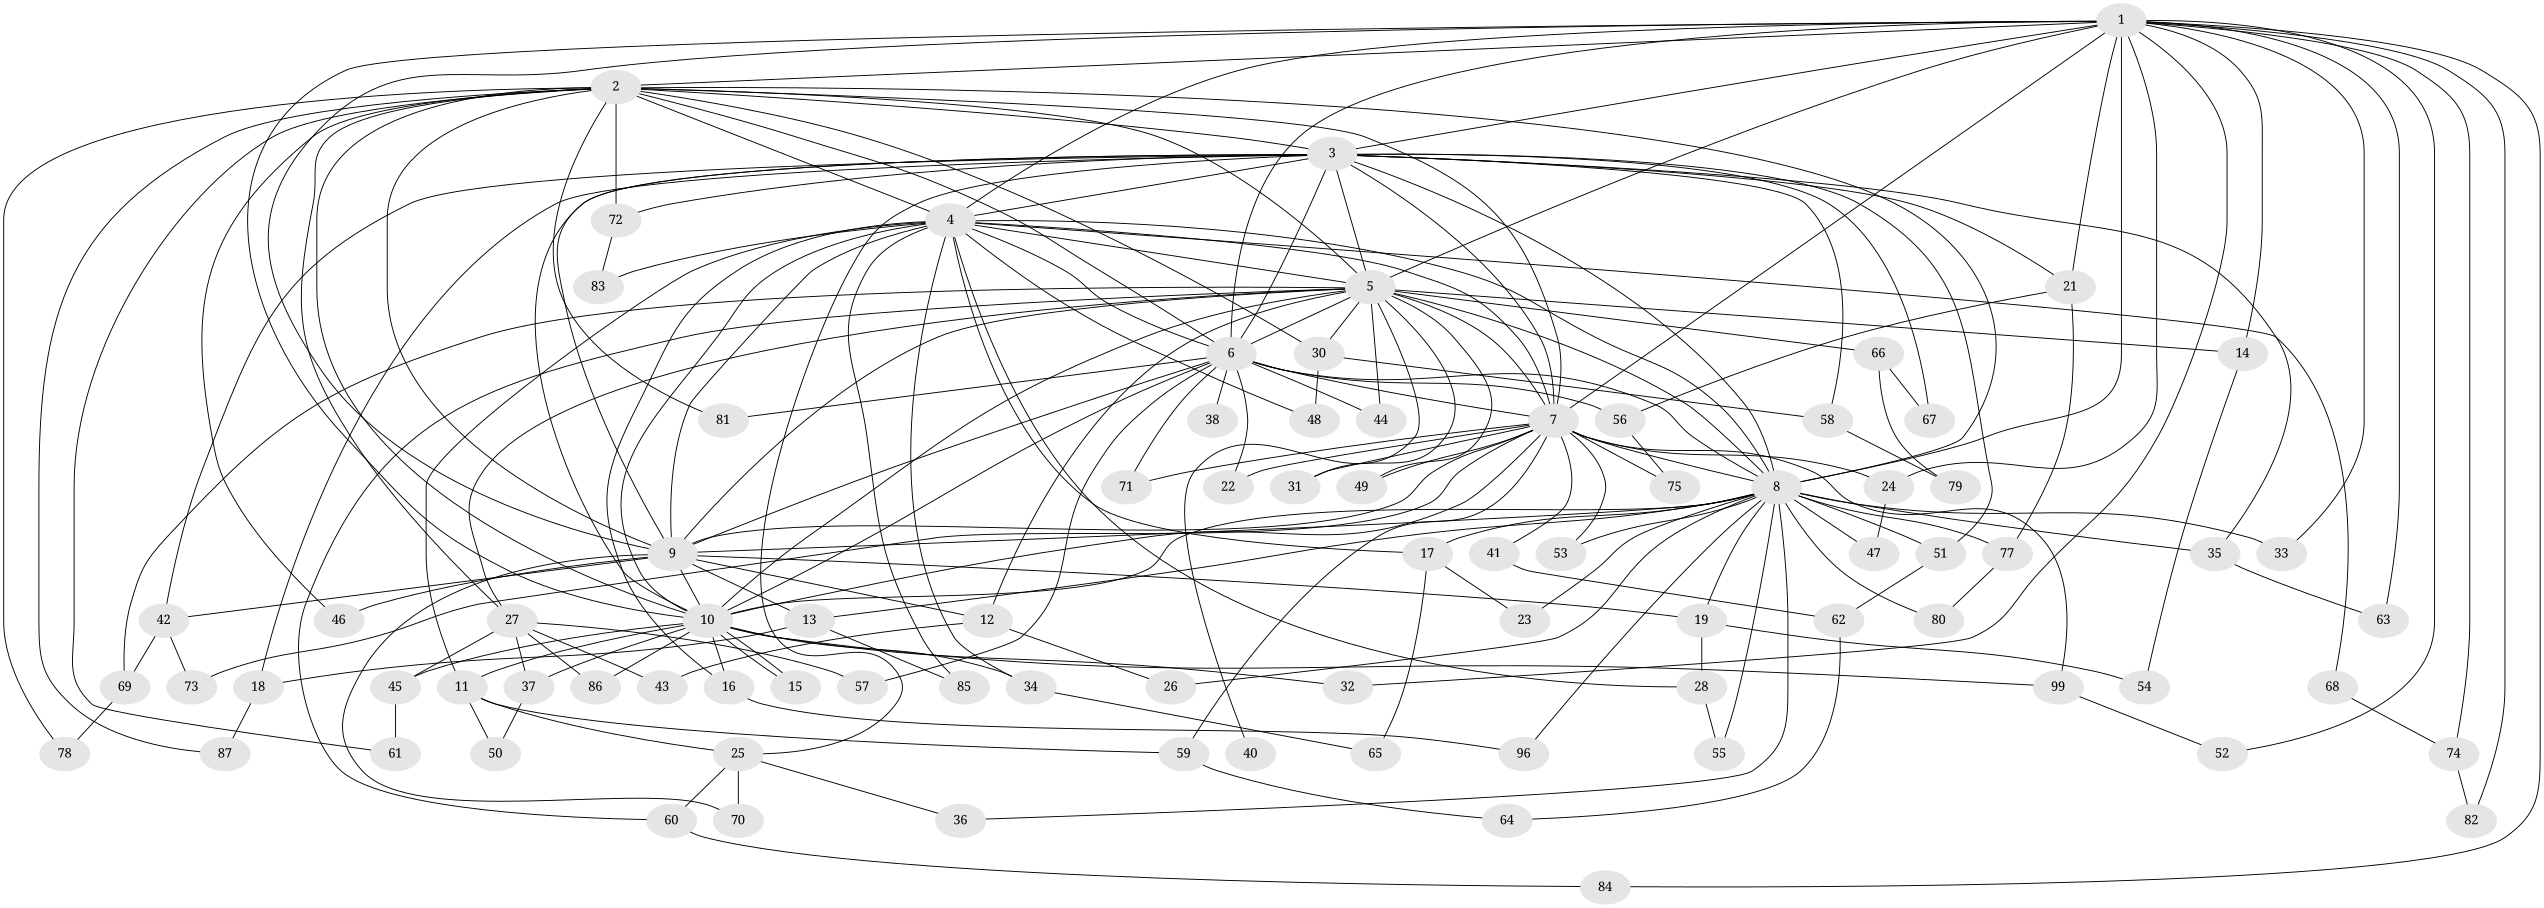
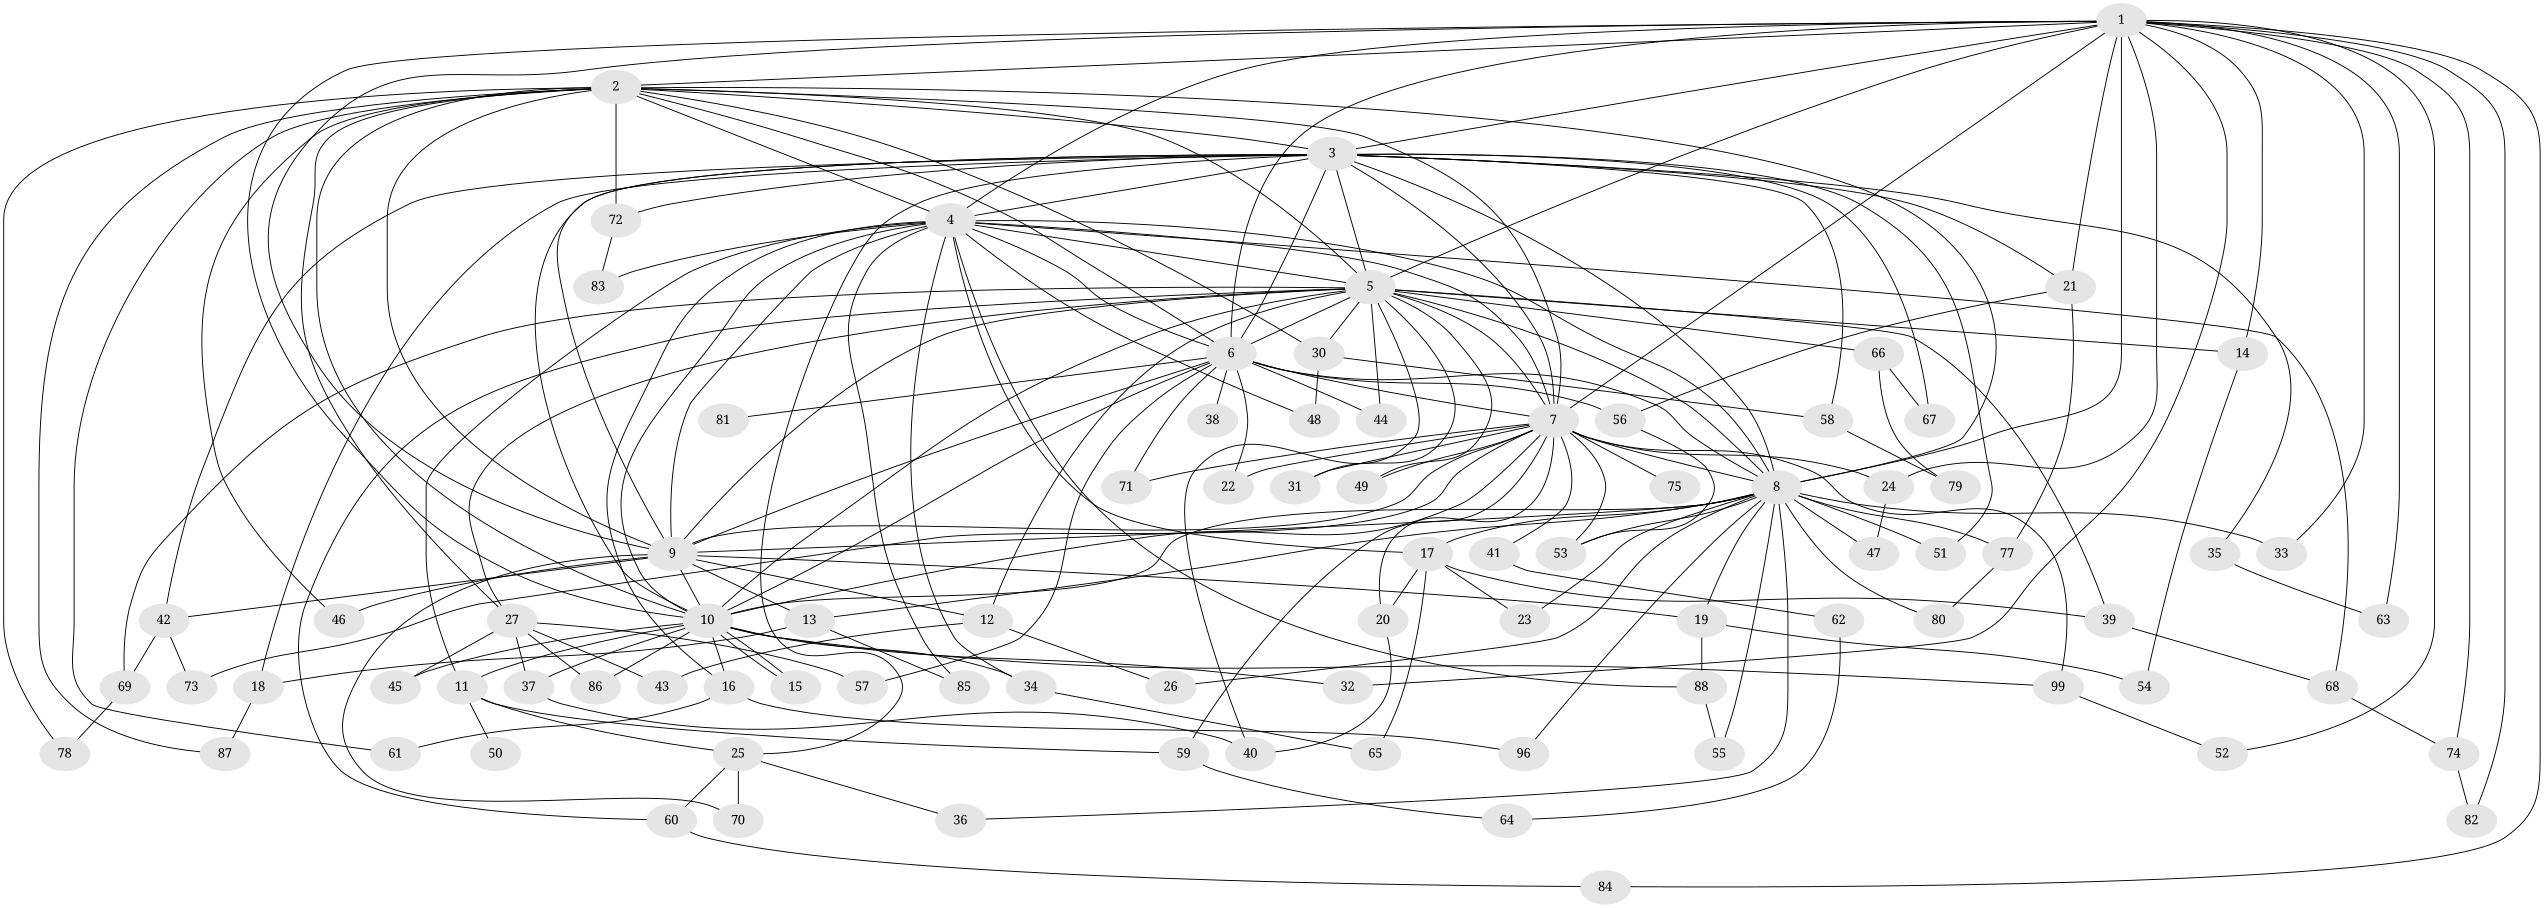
(582, 329) -> none
(1655, 463) -> (1712, 497)
(1995, 525) -> none
(1890, 587) -> none
none -> (1383, 621)
none -> (2109, 621)
(1702, 687) -> (1702, 687)
(396, 721) -> (550, 727)
(512, 721) -> (855, 724)
